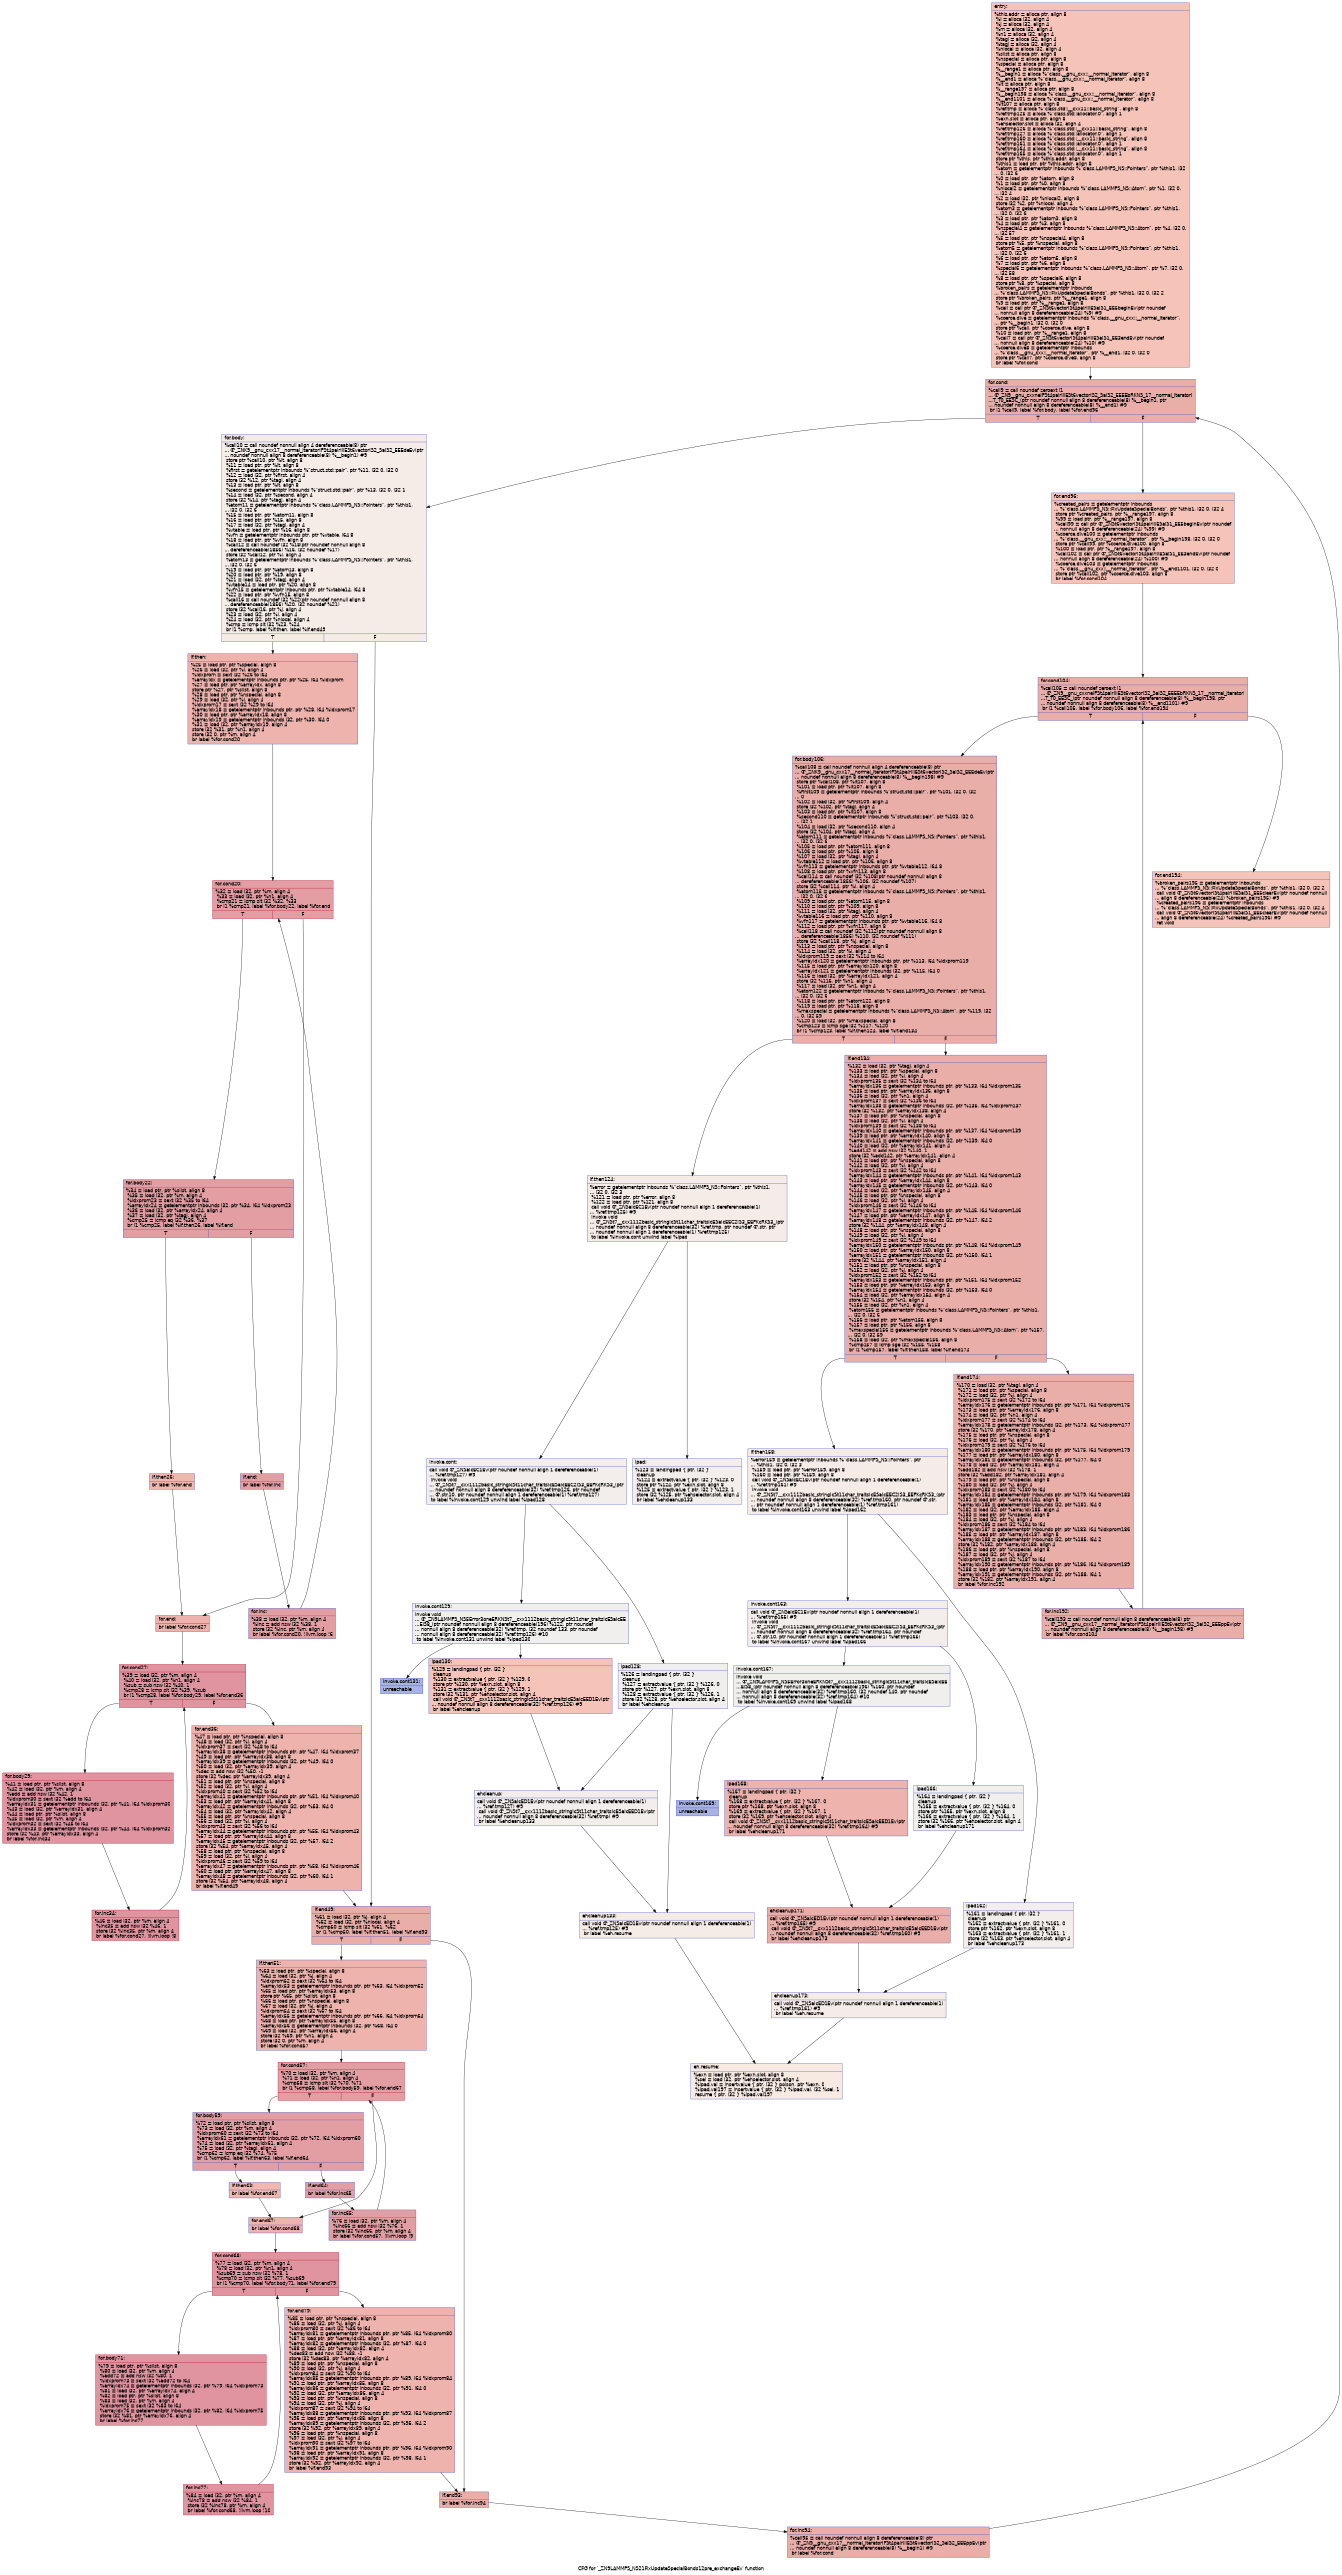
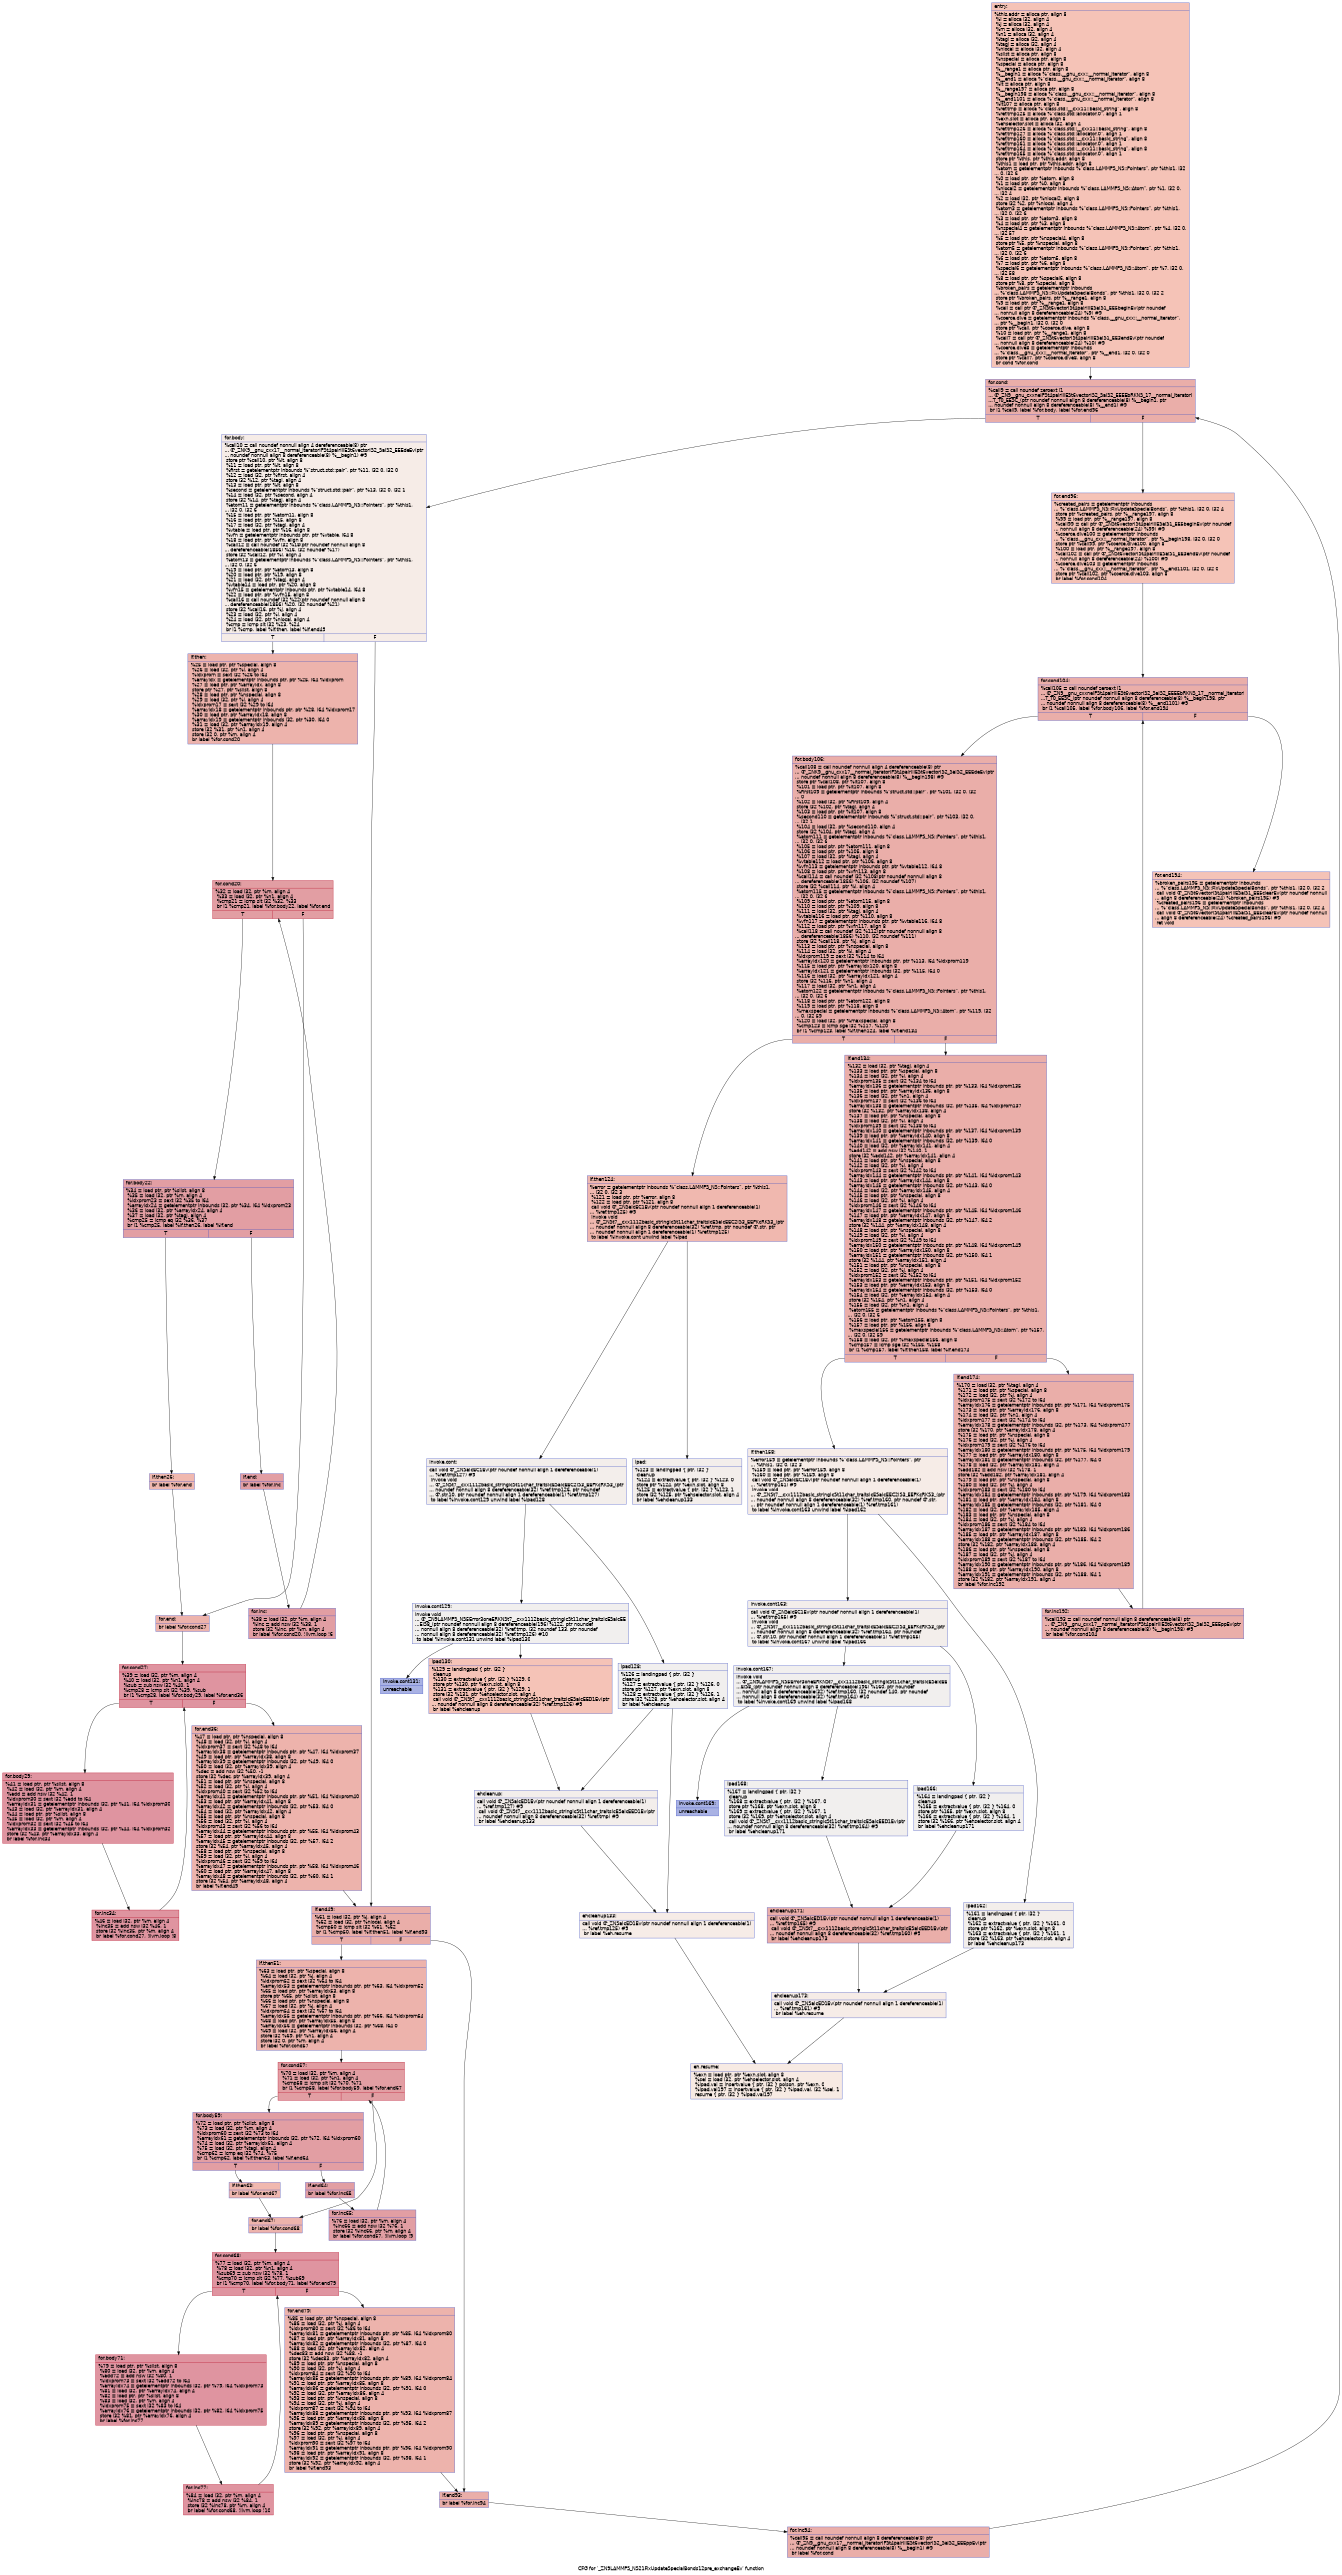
(1016, 363) -> (1016, 363)
(687, 1209) -> (687, 1209)
(183, 1624) -> (183, 1624)
(816, 1808) -> (816, 1808)
